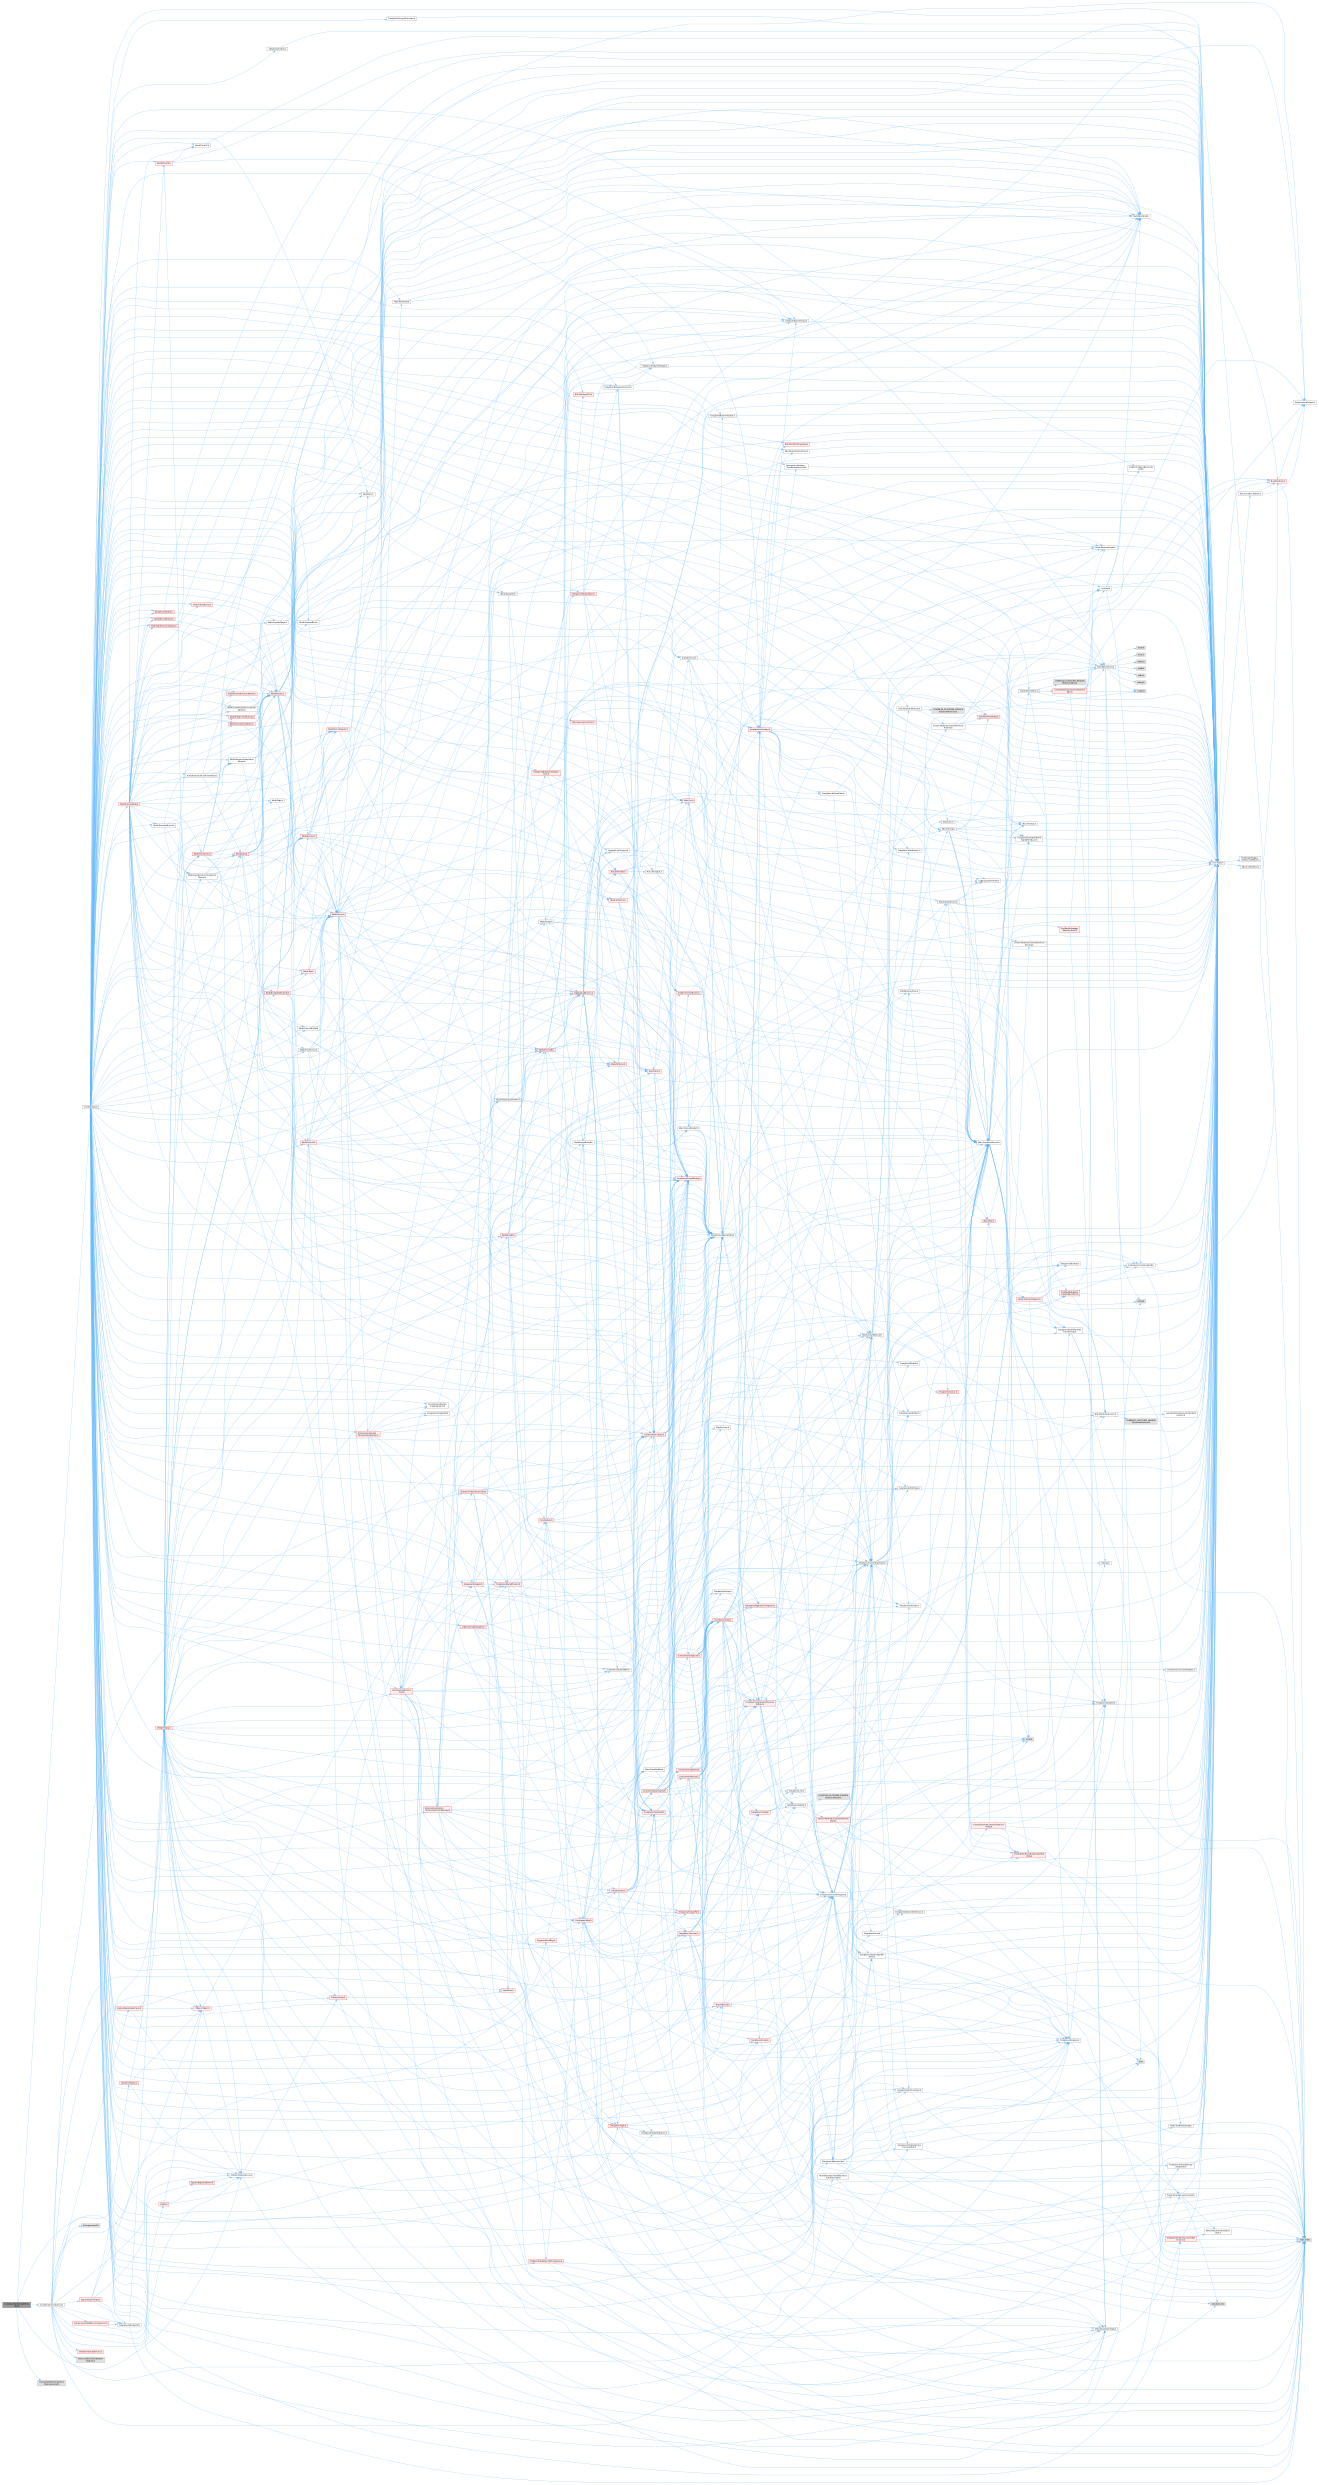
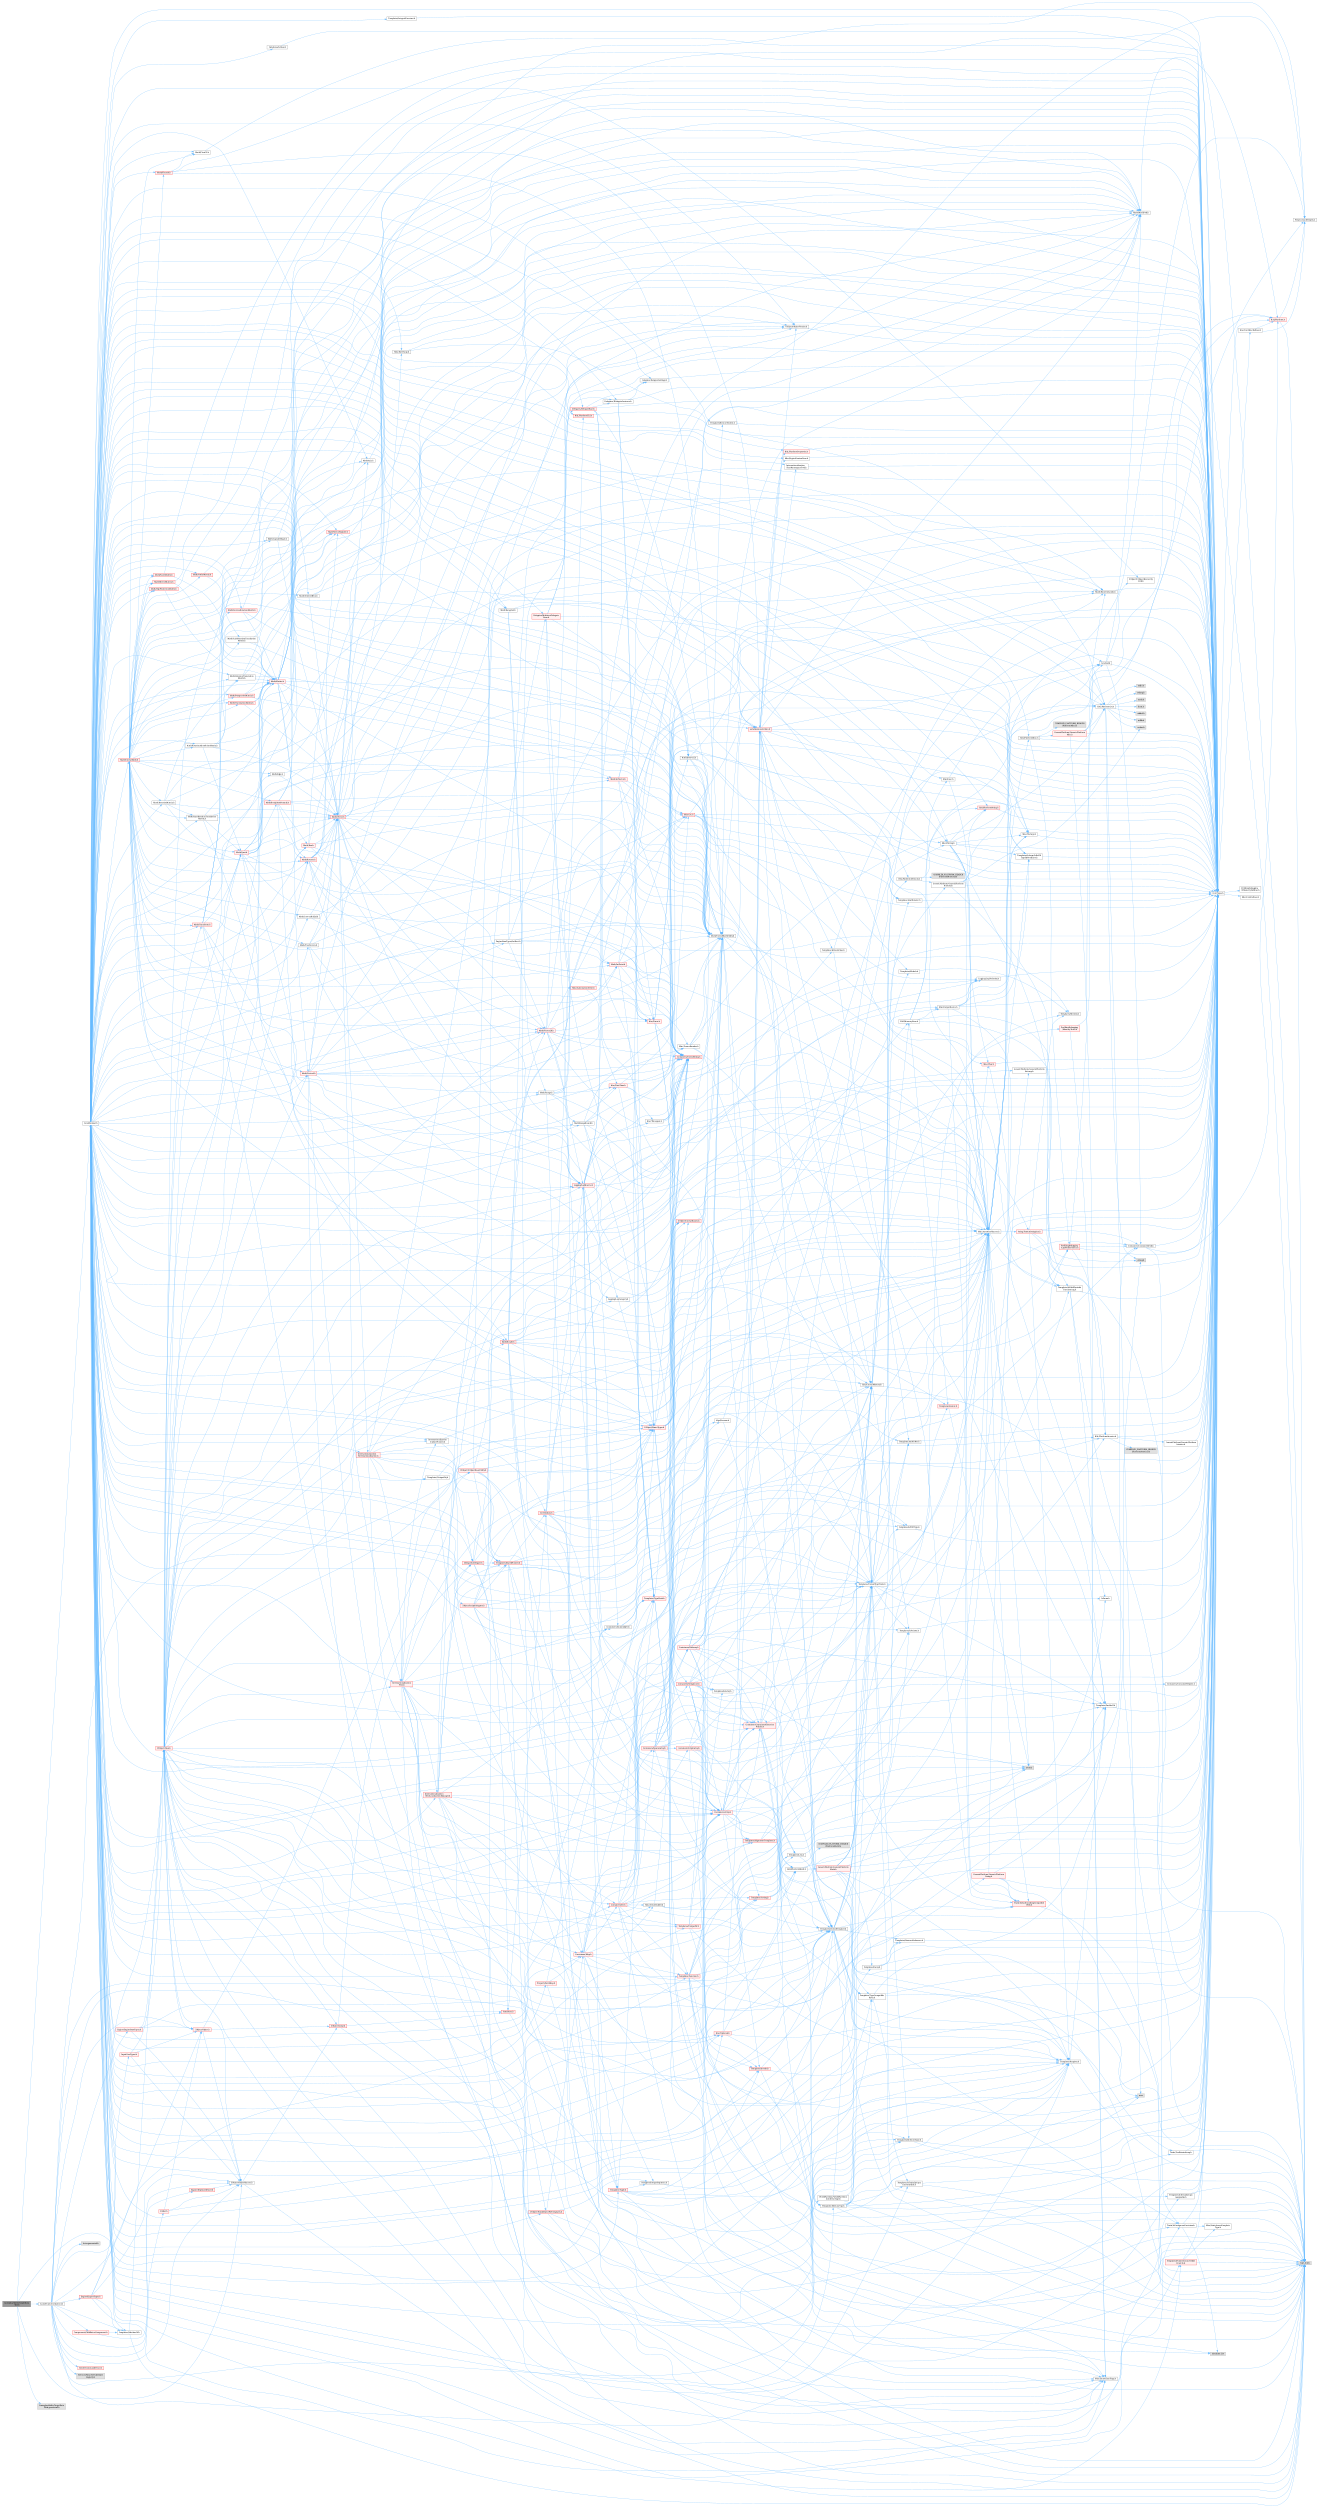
(1110, 691) -> (1198, 740)
